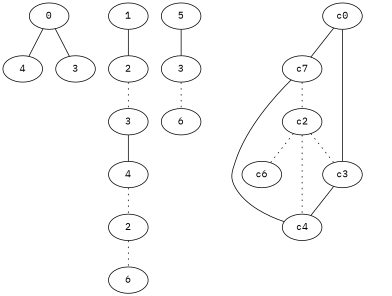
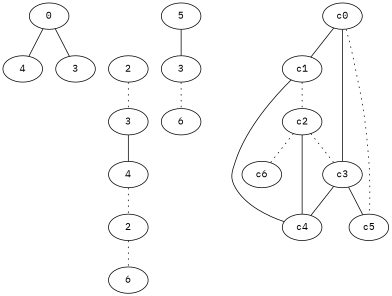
(128, 16) -> none
(302, 69) -> (302, 69)
(302, 175) -> (302, 175)
none -> (369, 227)
